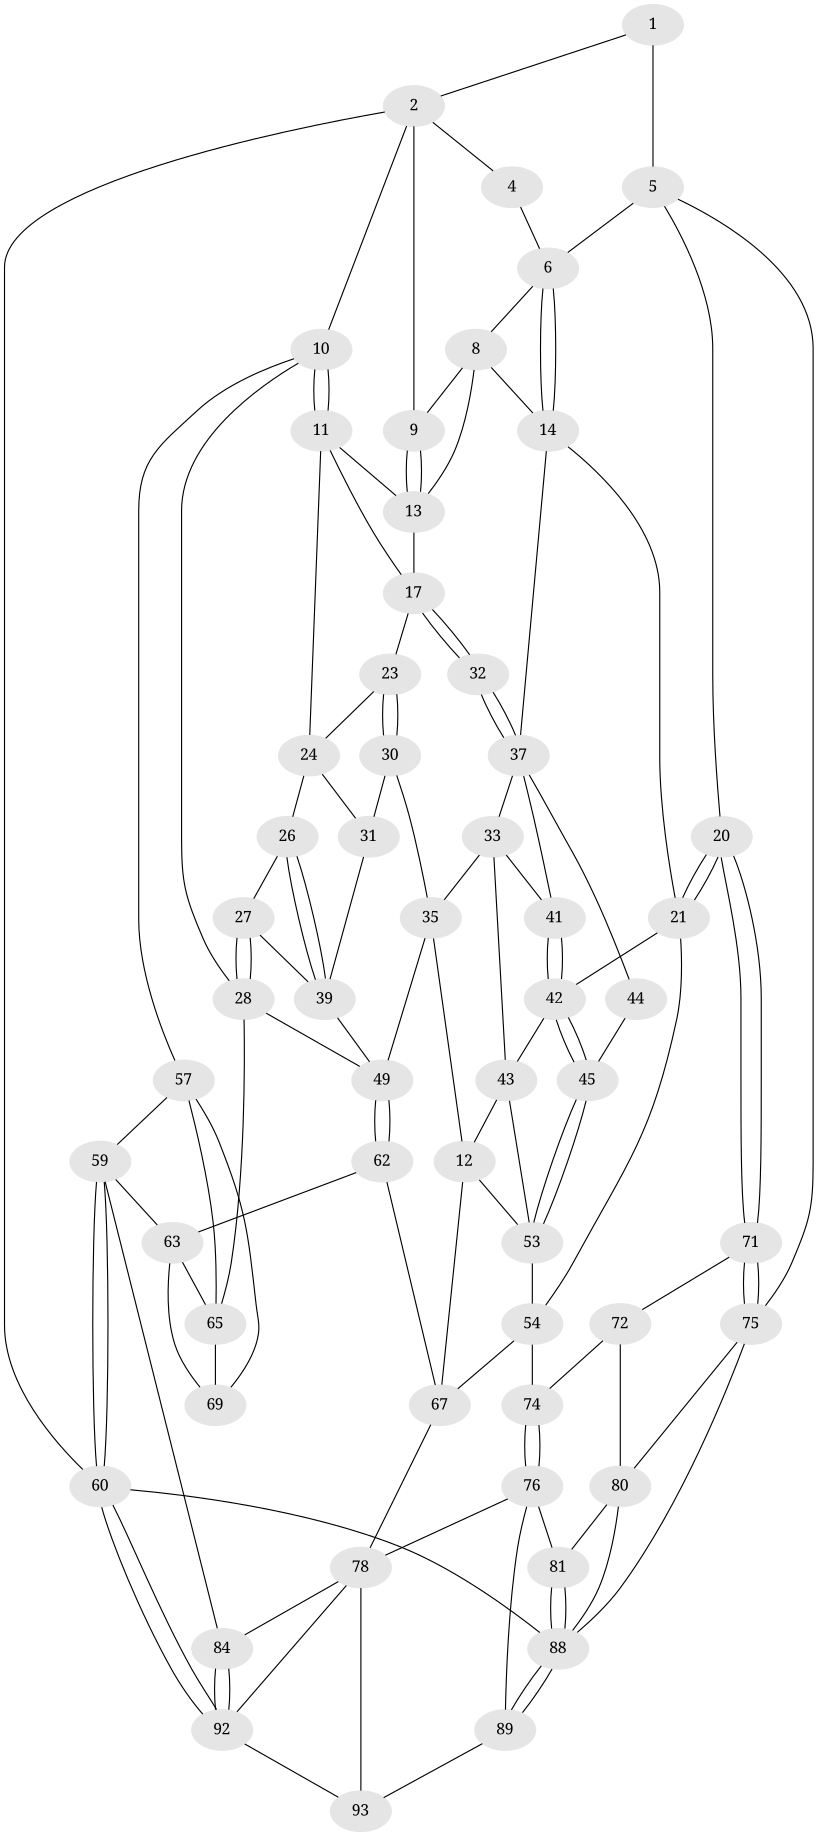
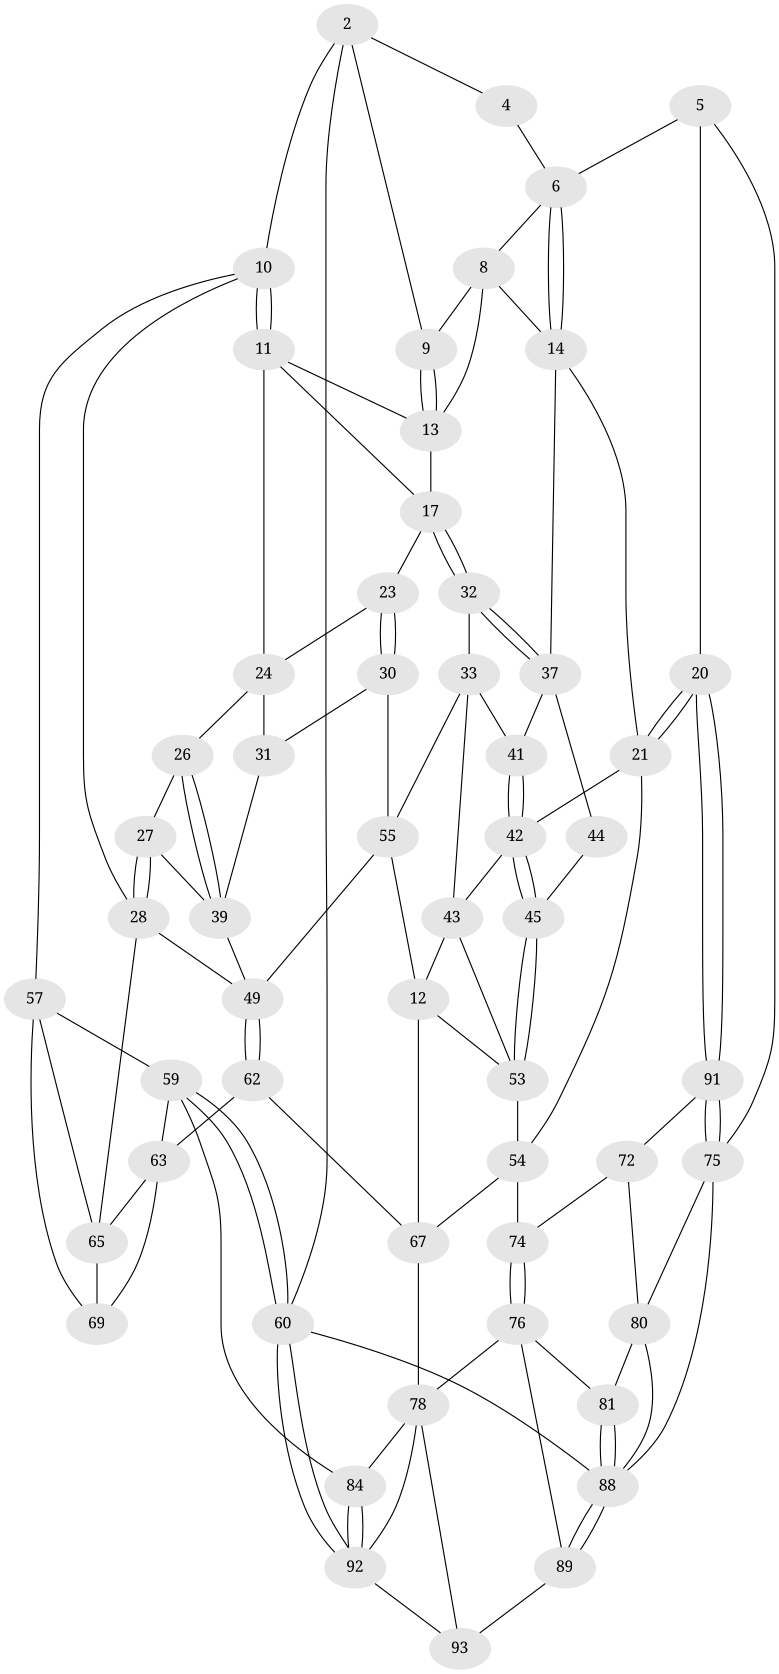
(653, 25) -> none
(506, 796) -> (469, 634)
(431, 918) -> (388, 837)
(751, 1243) -> (713, 1080)
